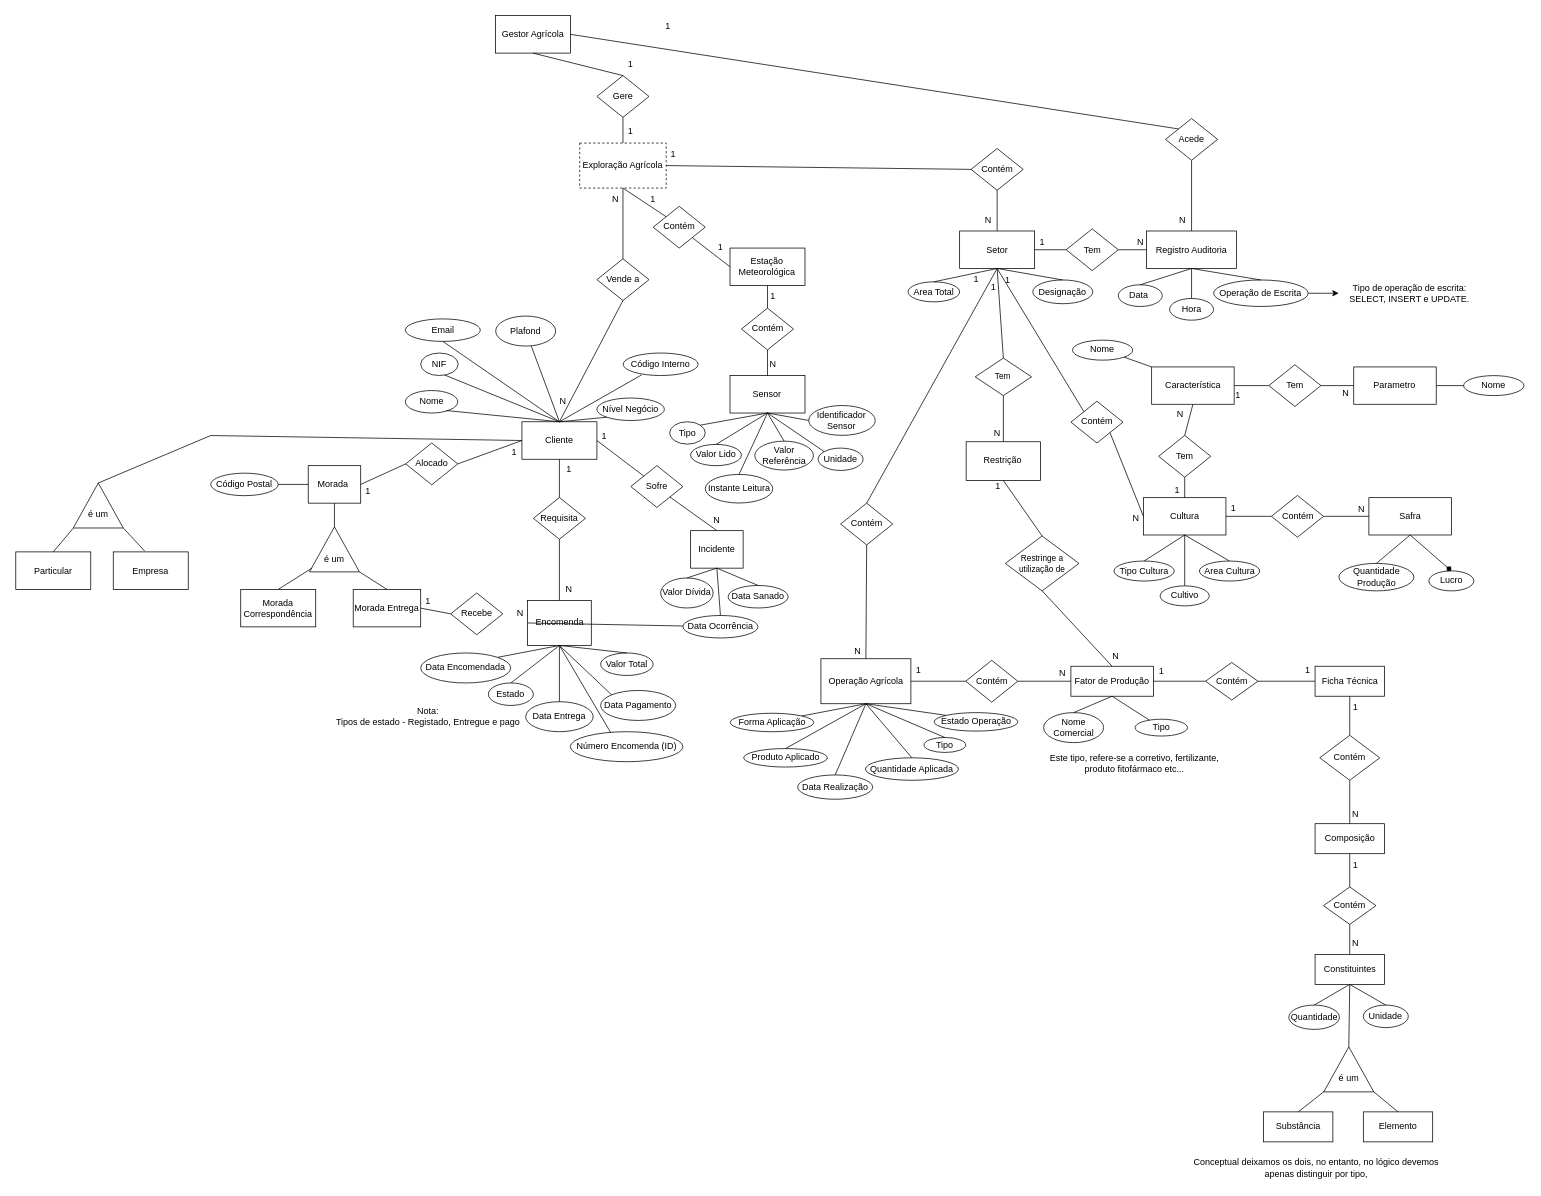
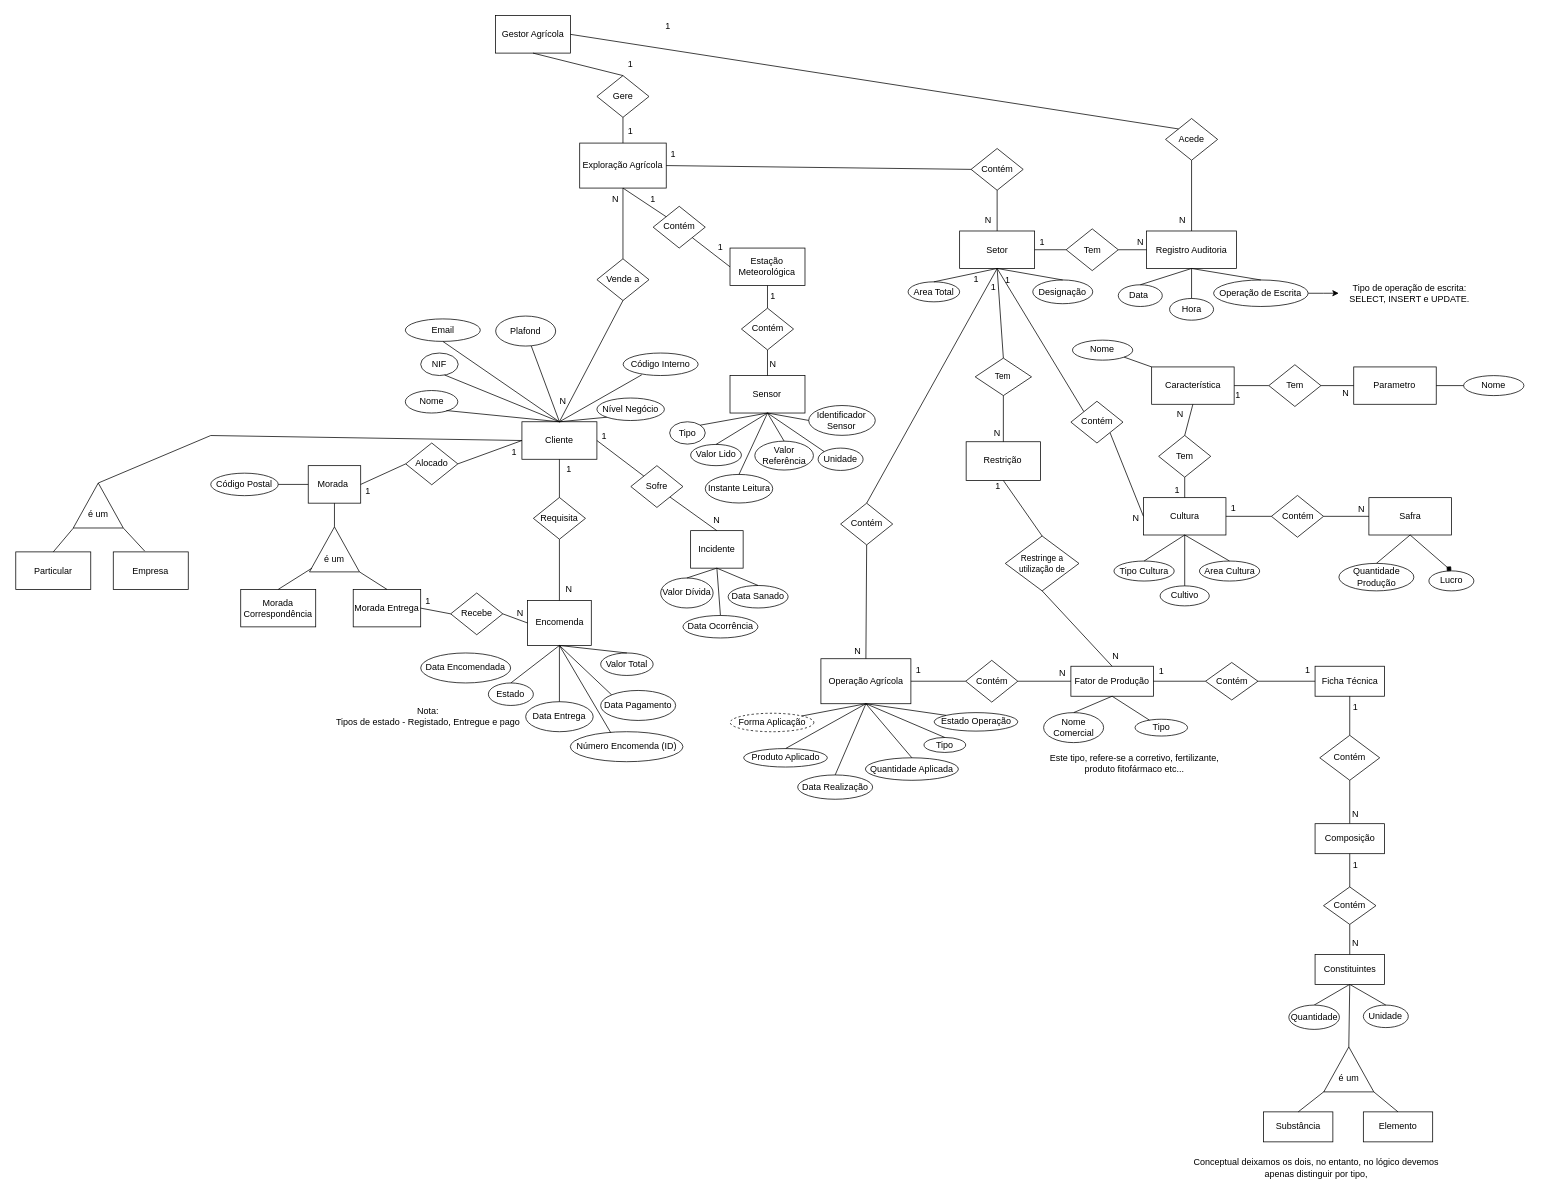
(623, 166) -> (623, 166)
(605, 625) -> (515, 619)
(526, 652) -> none
(772, 723) -> (772, 723)
